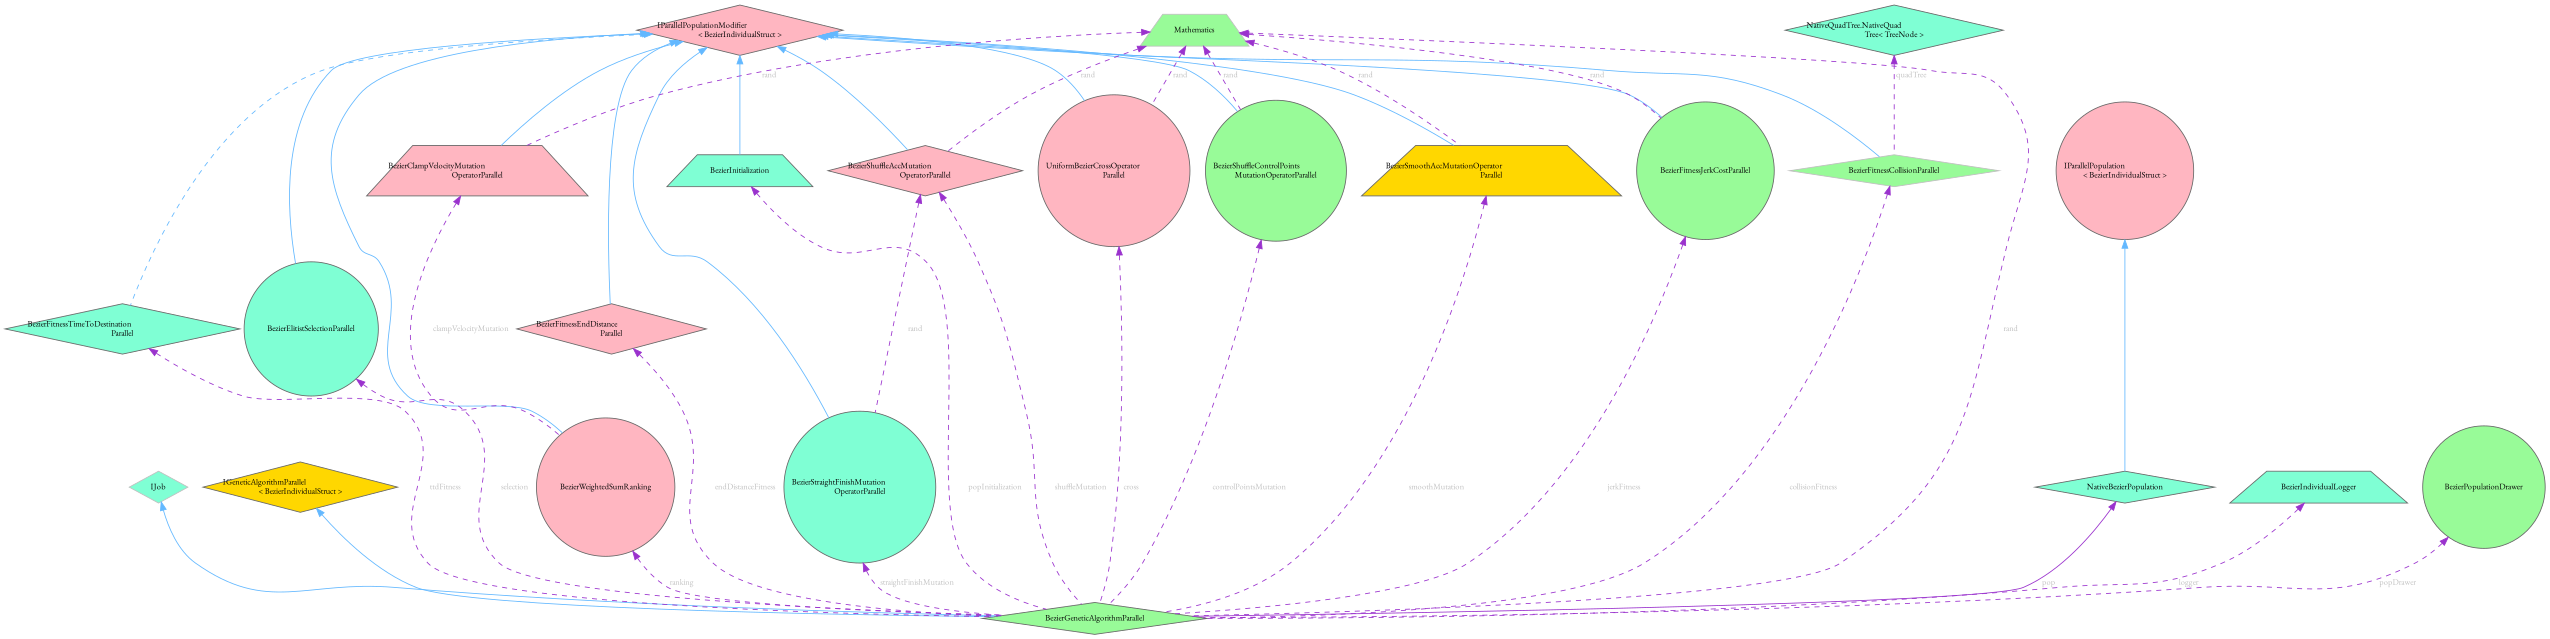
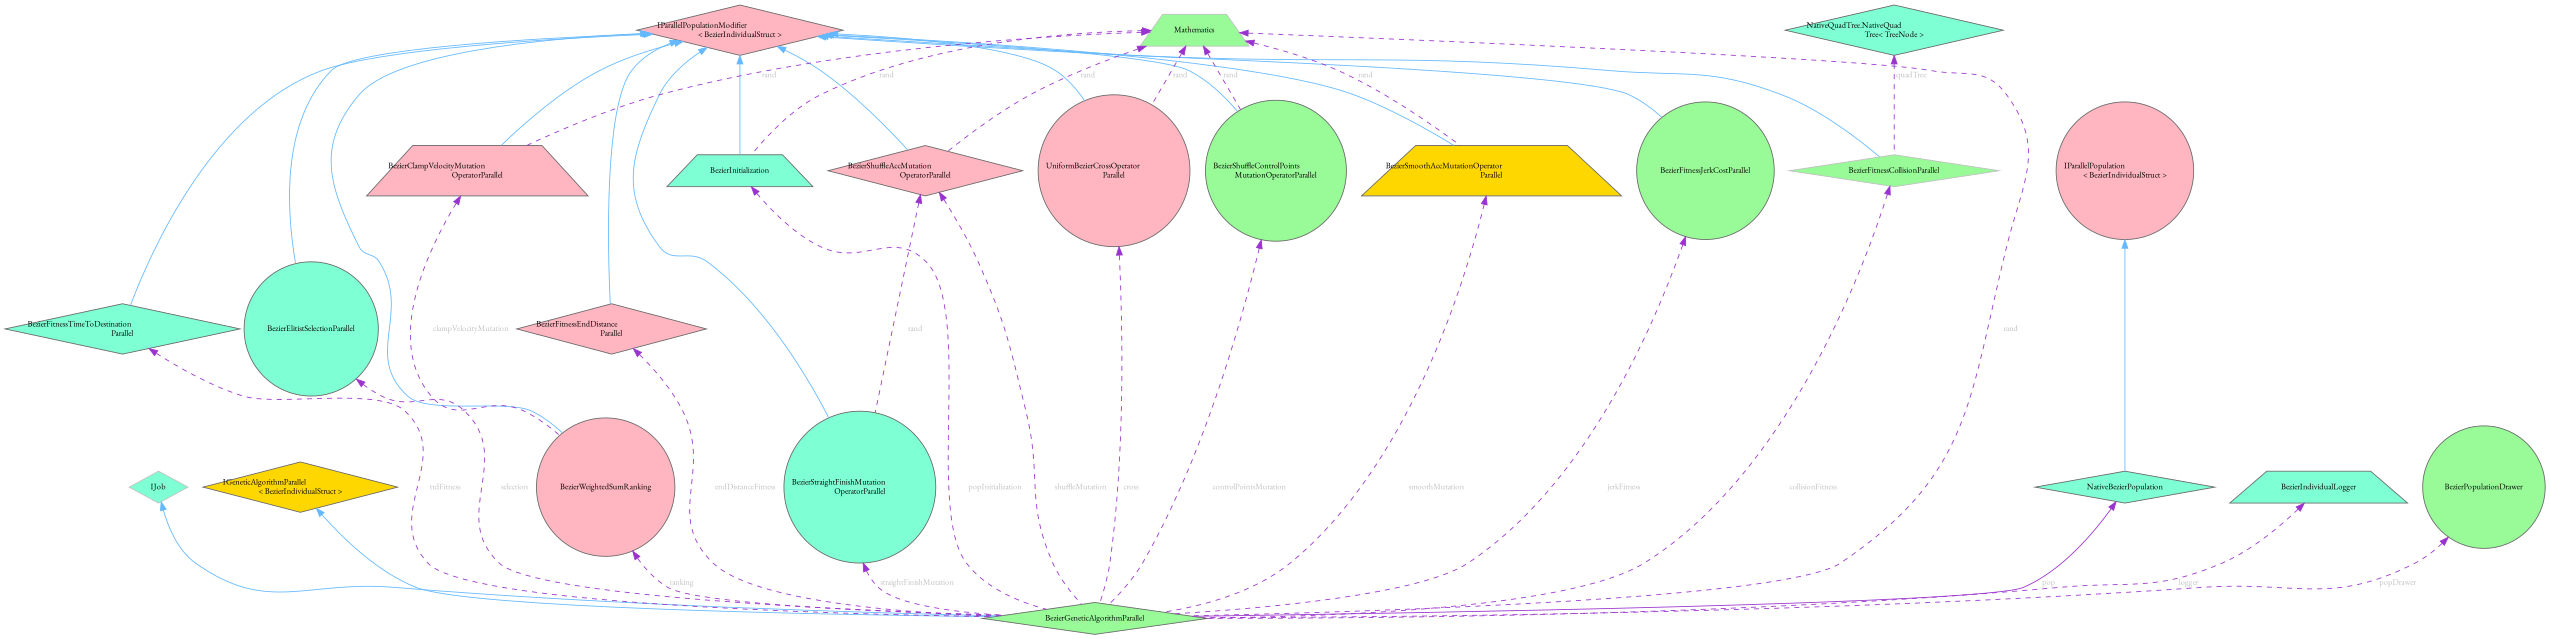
(1461, 55) -> (933, 56)
(314, 75) -> (314, 75)
